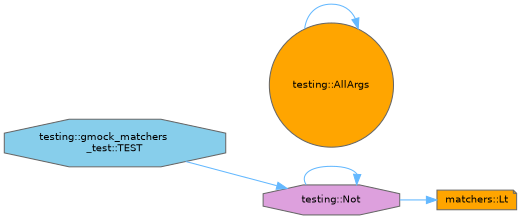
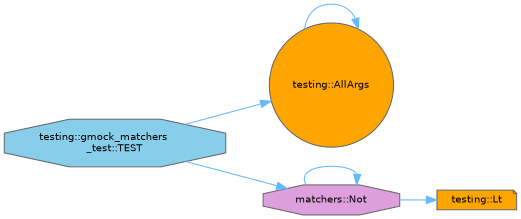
none -> (223, 114)
(331, 200) -> (331, 200)
(477, 200) -> (477, 200)
